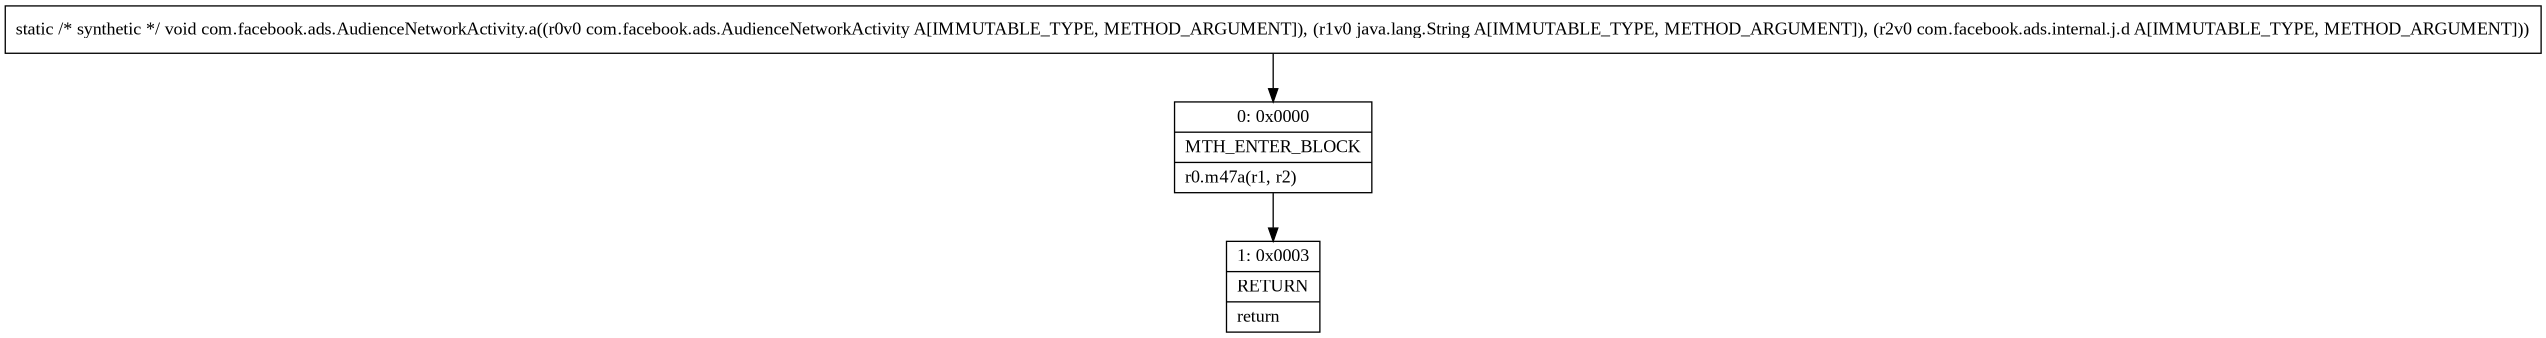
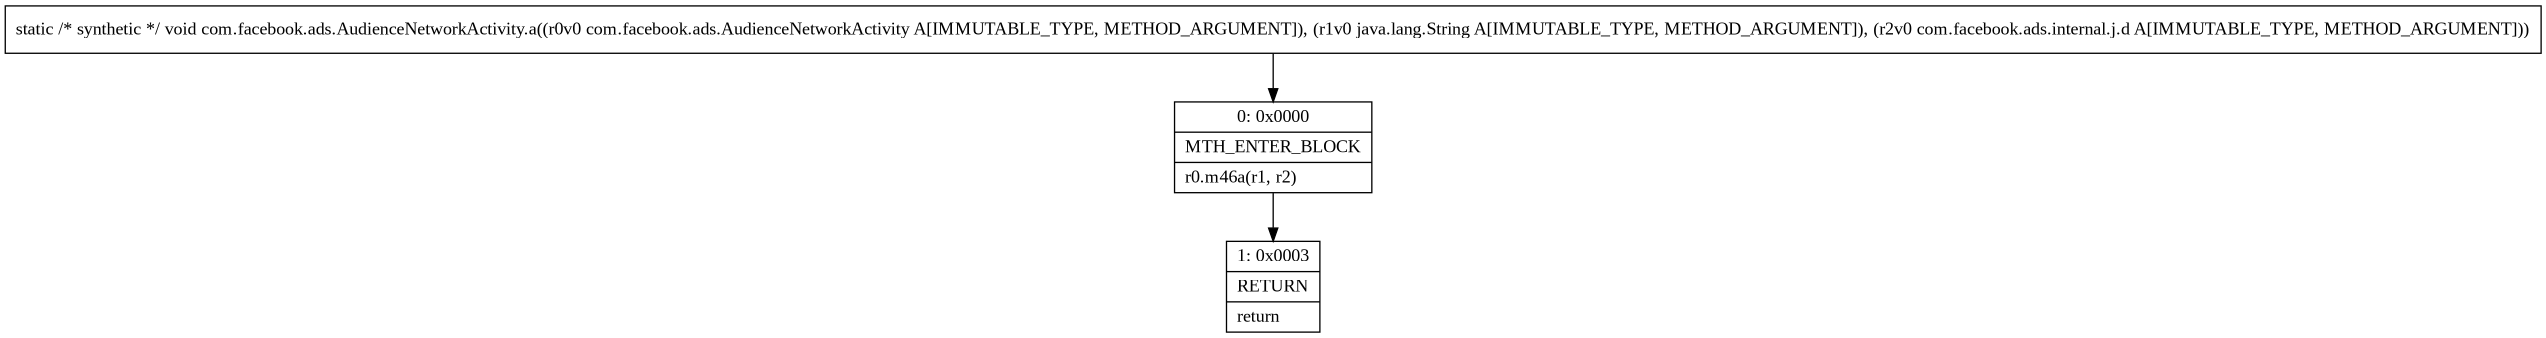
(1241, 177) -> (1241, 177)
